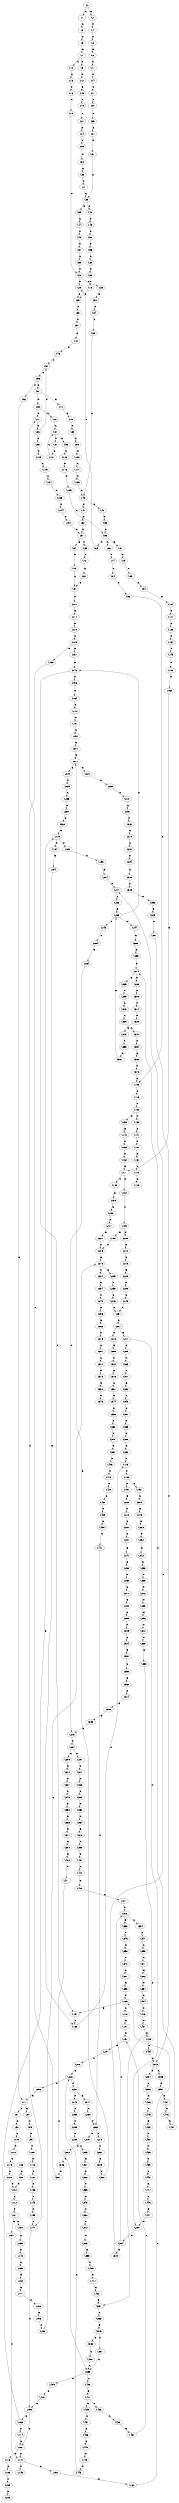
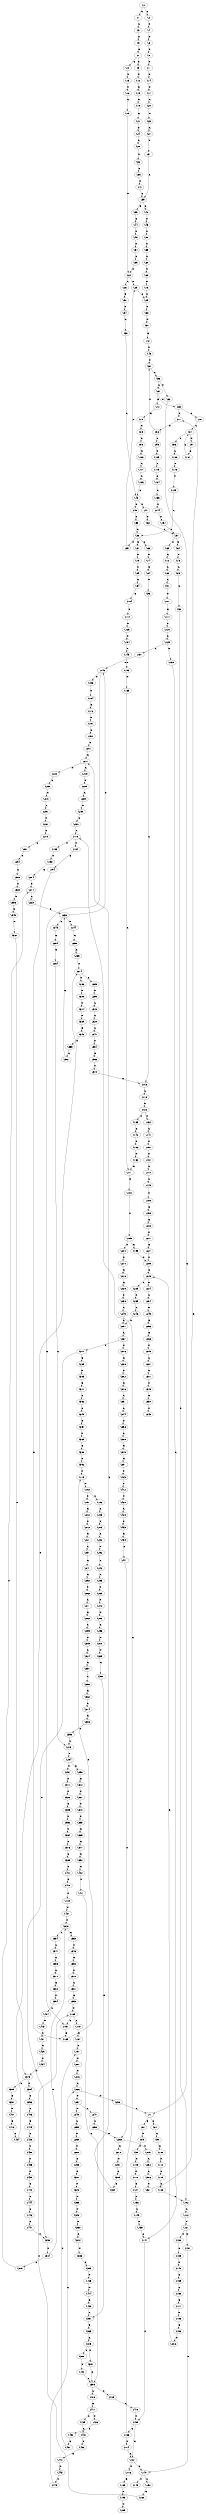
(74, 578) -> (178, 566)
(119, 1178) -> (148, 1192)
